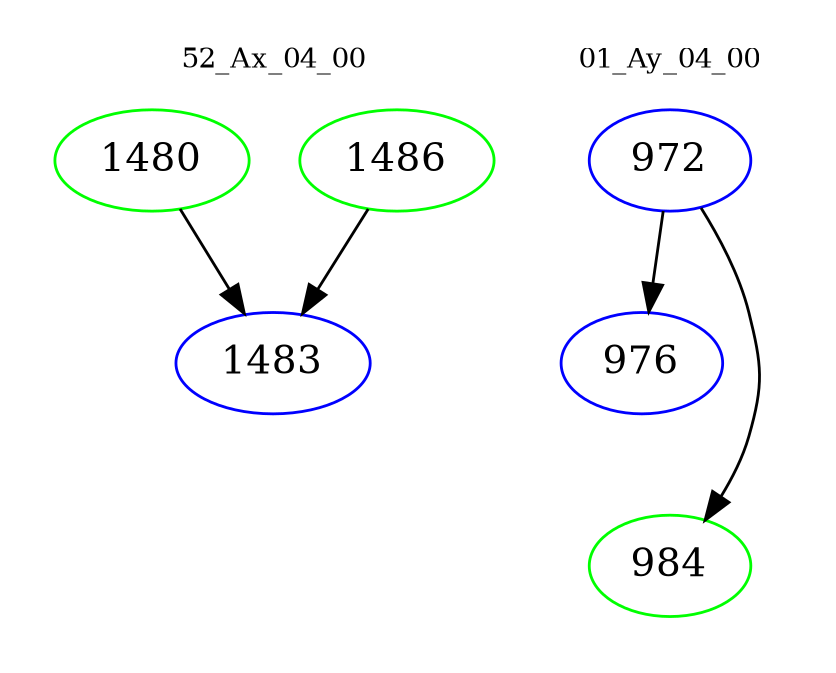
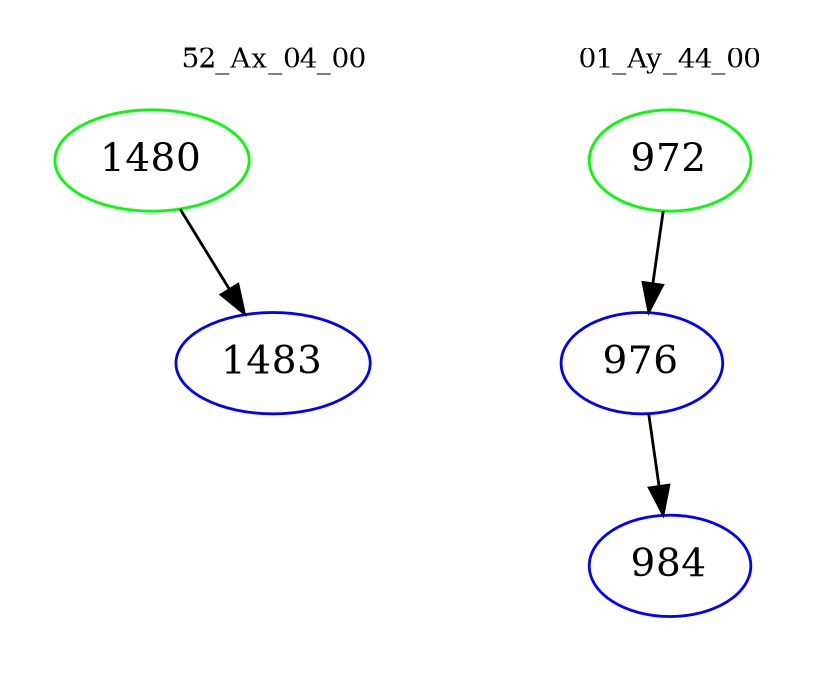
(670, 61) -> (670, 61)
(397, 160) -> none
(670, 160) -> (670, 160)
(757, 350) -> (654, 450)
(670, 566) -> (670, 566)
